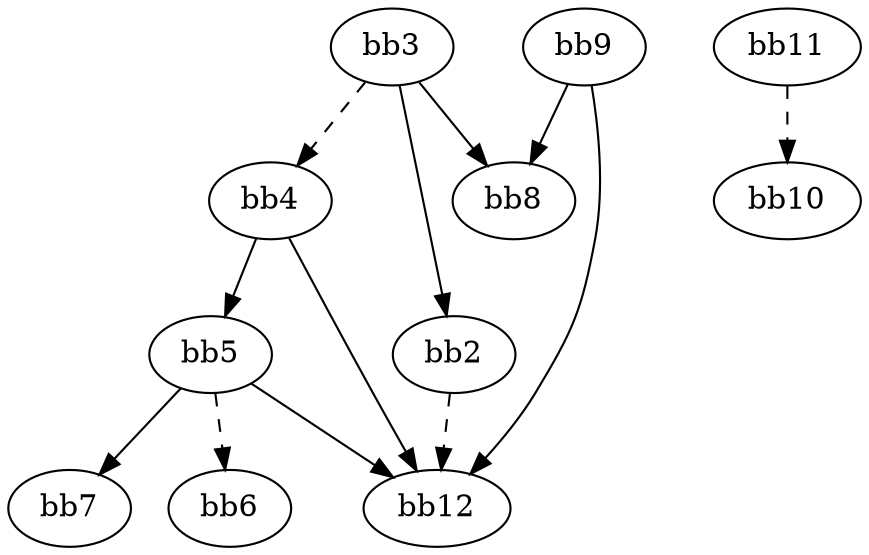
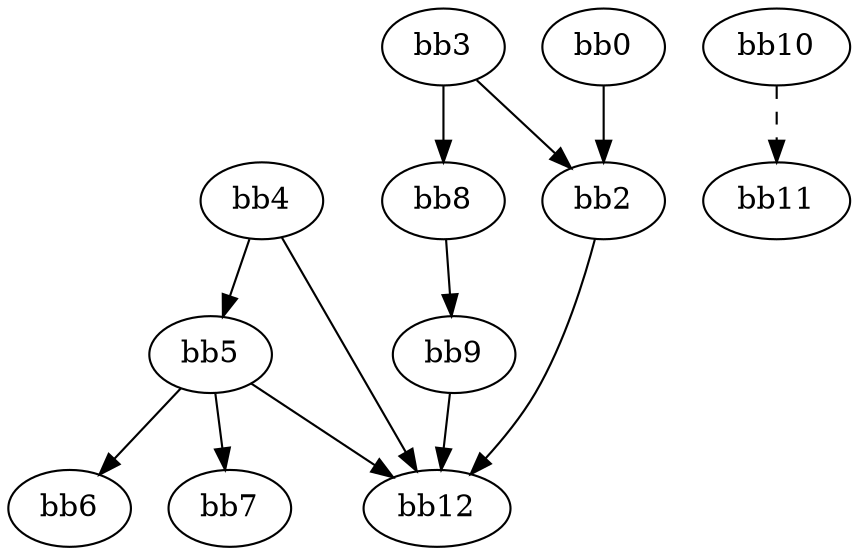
none -> (604, 47)
(787, 113) -> (777, 113)
(554, 114) -> (448, 267)
(338, 116) -> none
(219, 421) -> (148, 424)
(447, 421) -> (554, 356)
